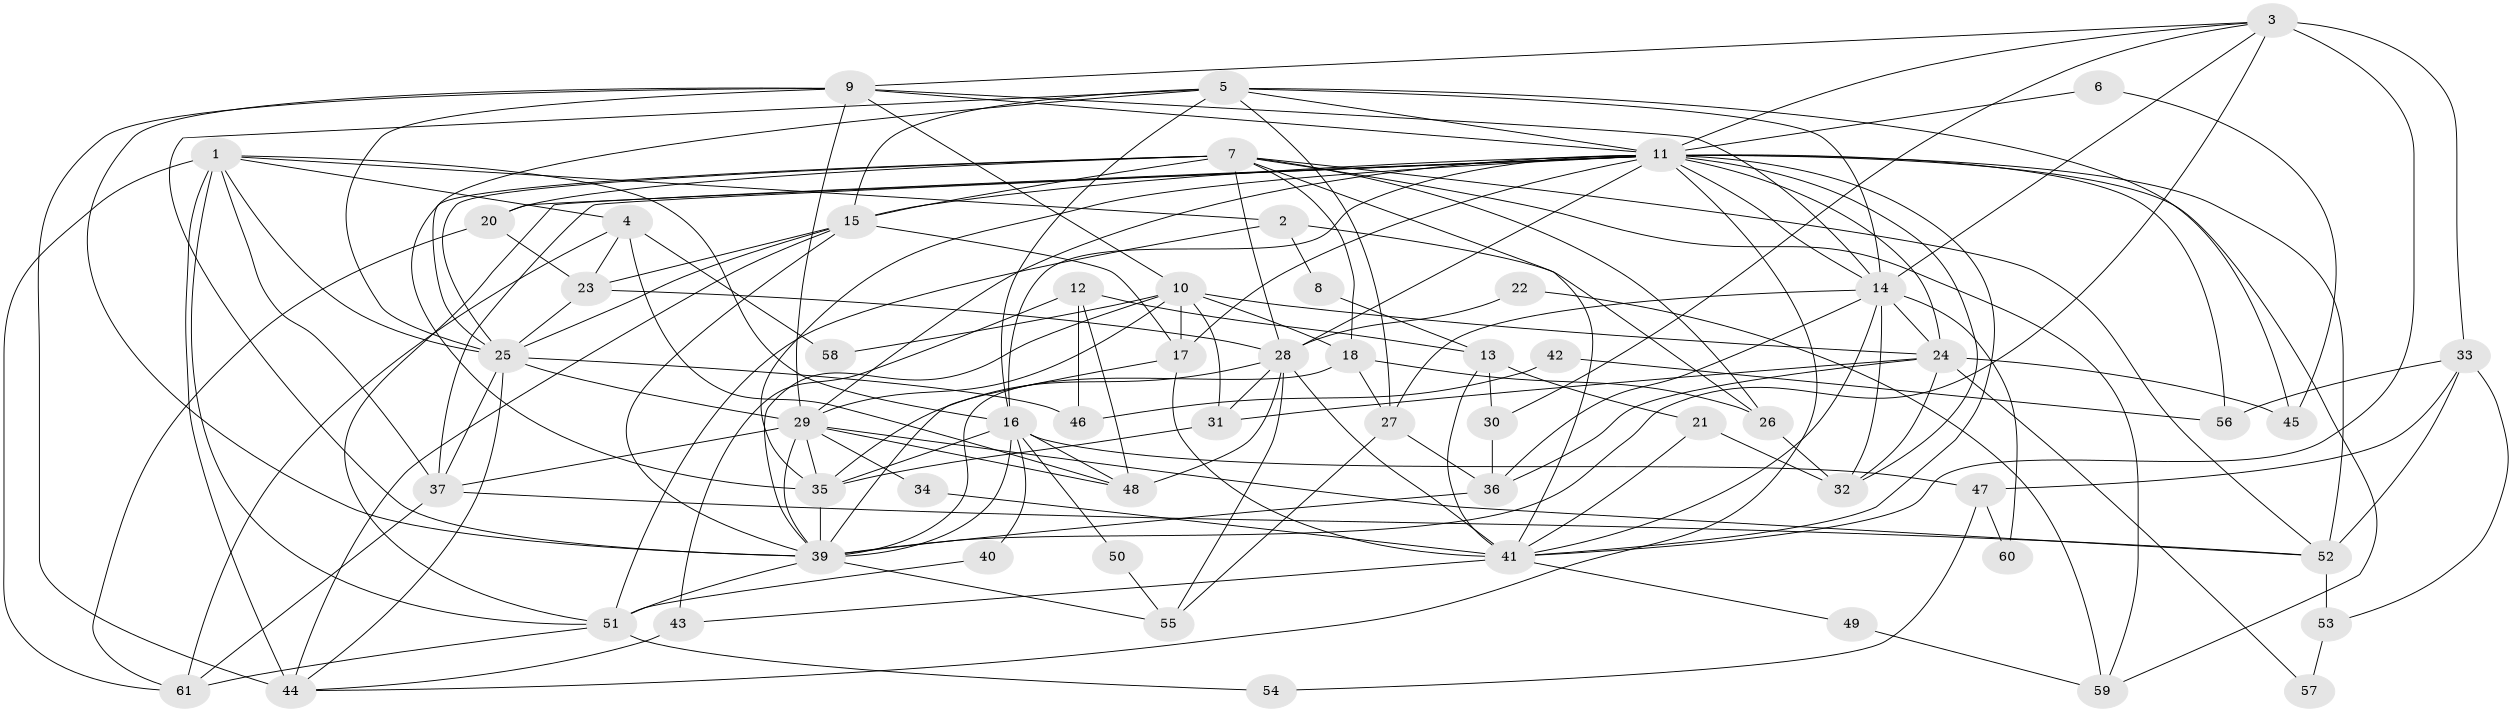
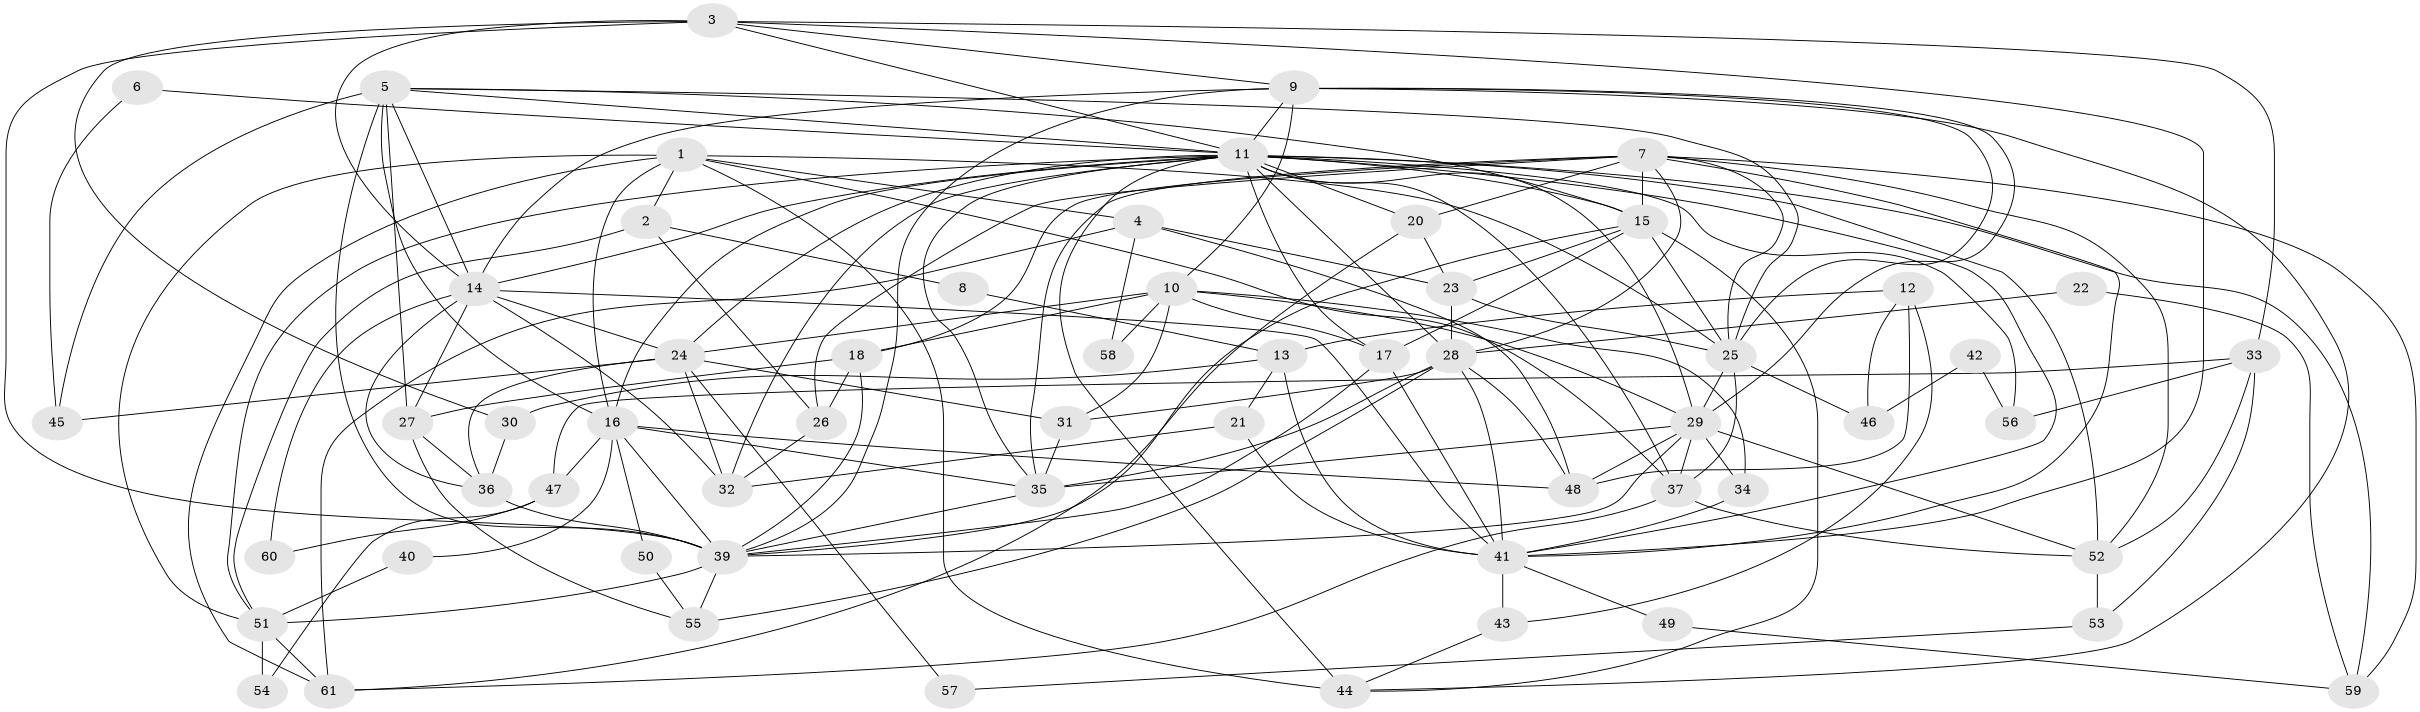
(920, 379) -> (1506, 331)
(444, 549) -> none
